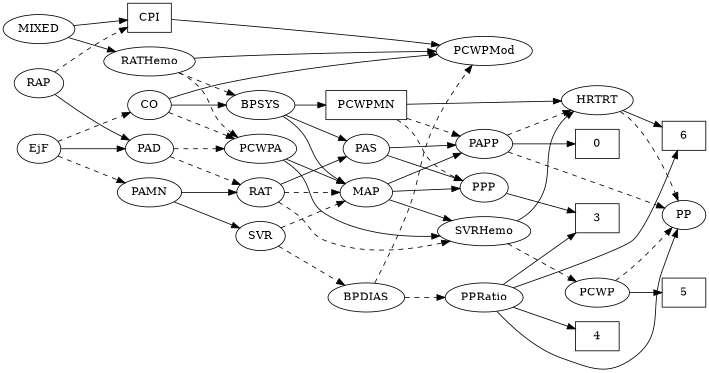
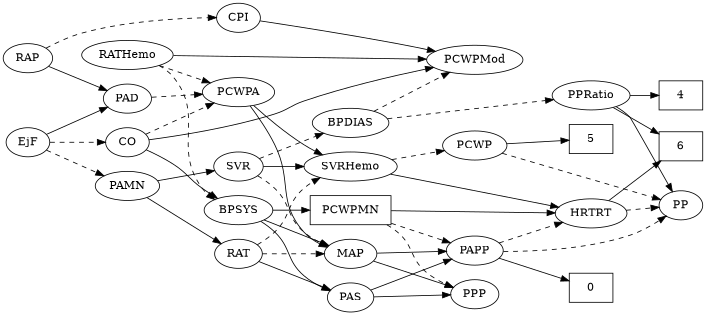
(149, 18) -> (238, 18)
(39, 29) -> none
(201, 169) -> none
(417, 209) -> (277, 167)
(597, 218) -> none
